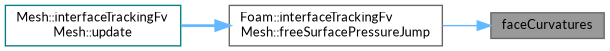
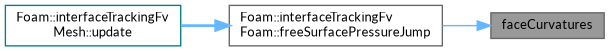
(93, 26) -> (93, 26)
(336, 26) -> (336, 26)
